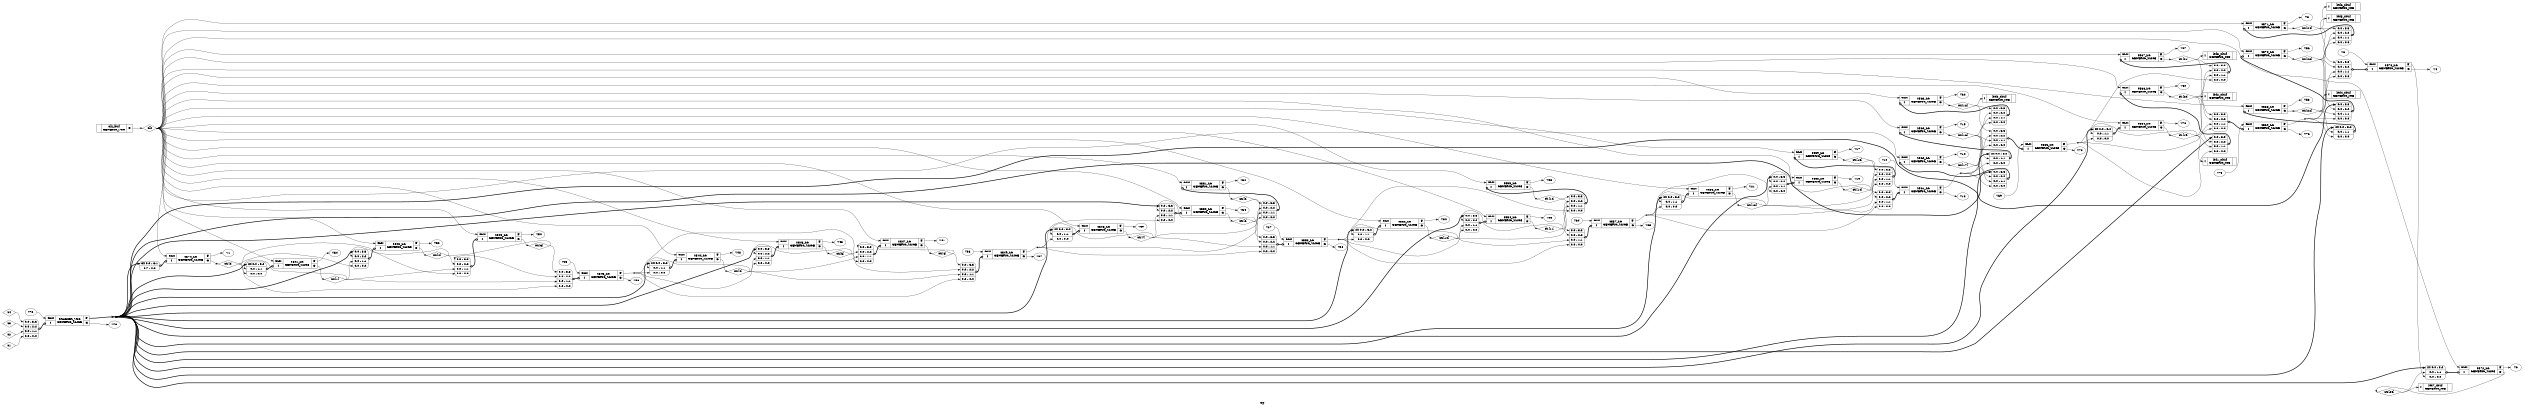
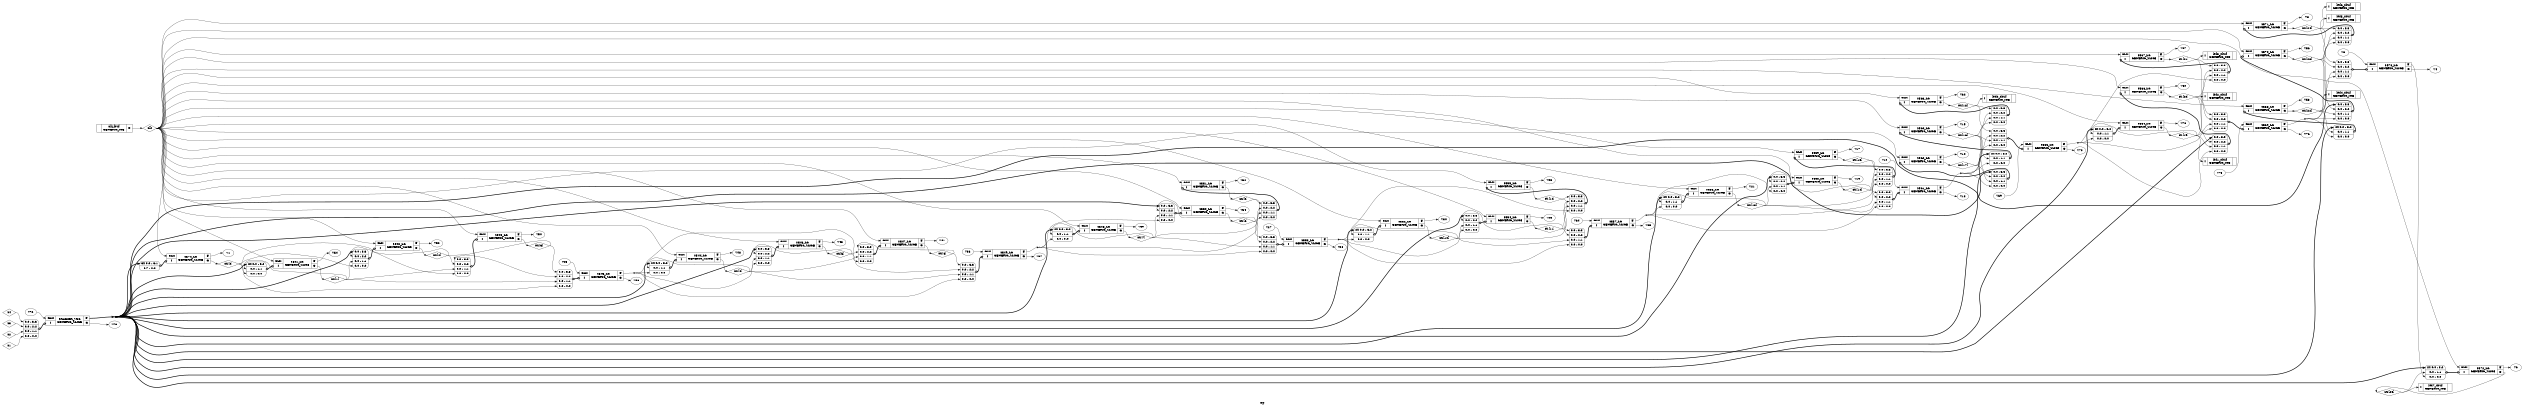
(114, 130) -> (114, 130)
